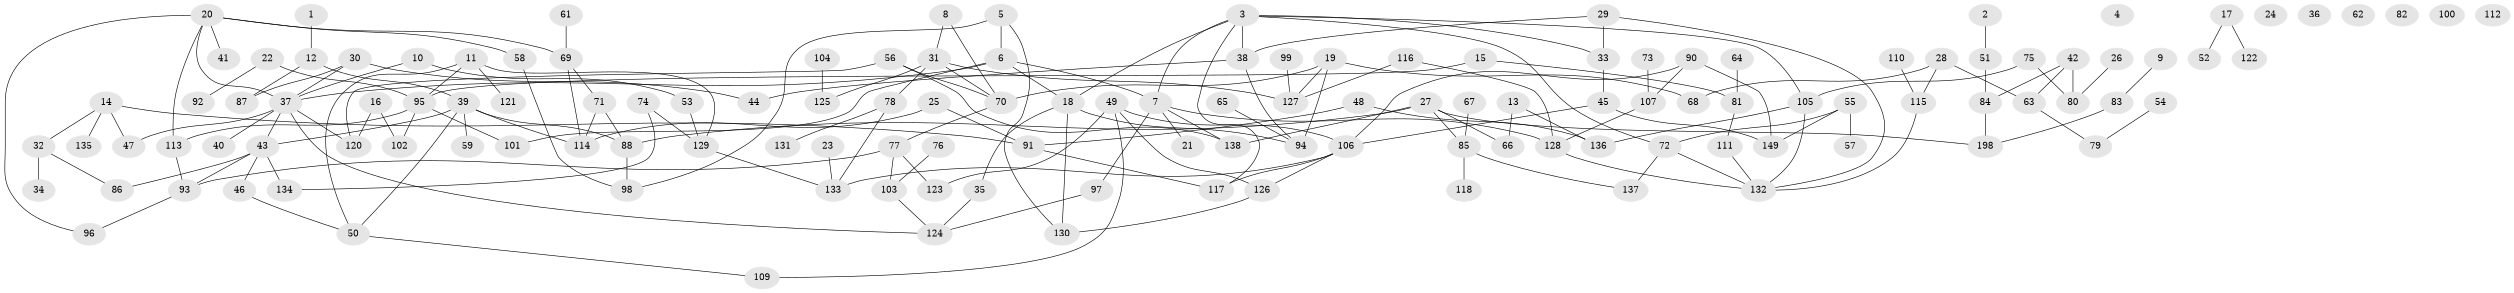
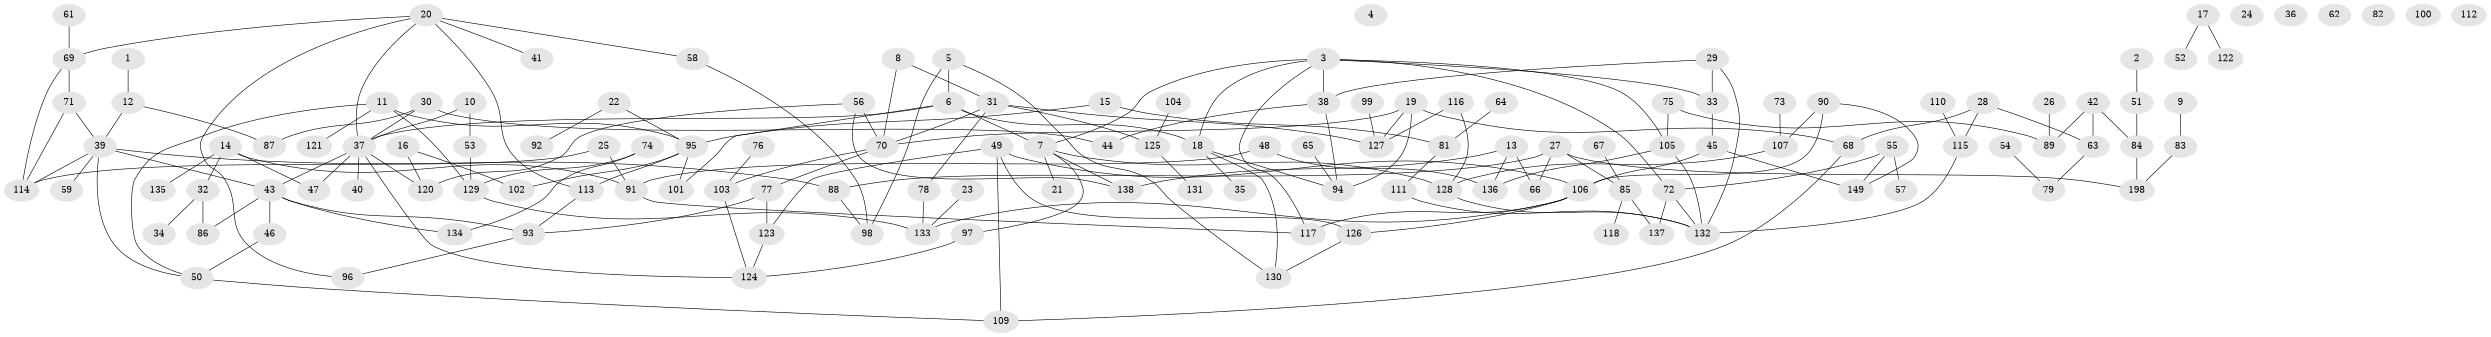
(2073, 103) -> (2049, 147)
(851, 119) -> (1174, 169)
(1330, 125) -> (1399, 165)
(615, 128) -> (85, 125)
(892, 168) -> (813, 161)
(957, 212) -> (758, 256)
none -> (1447, 294)
